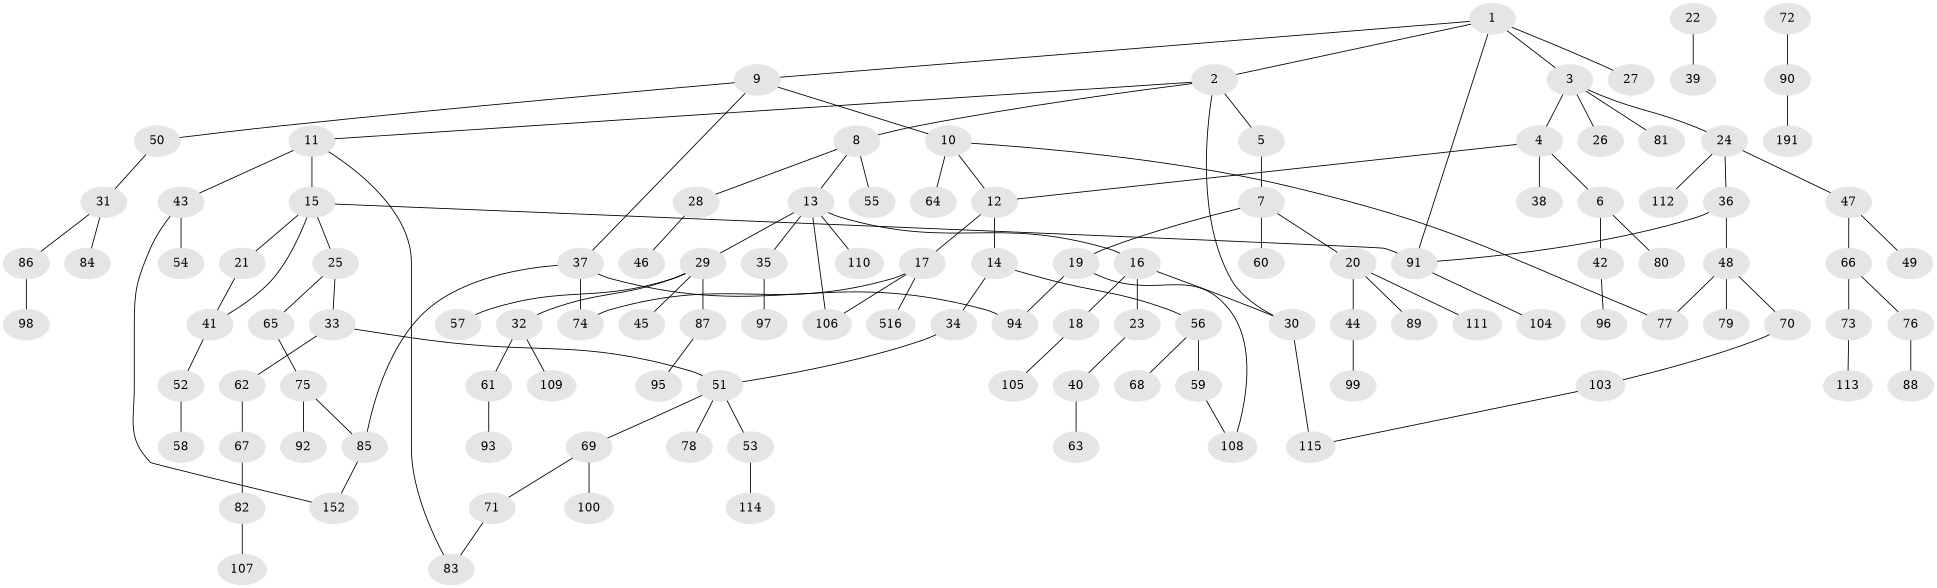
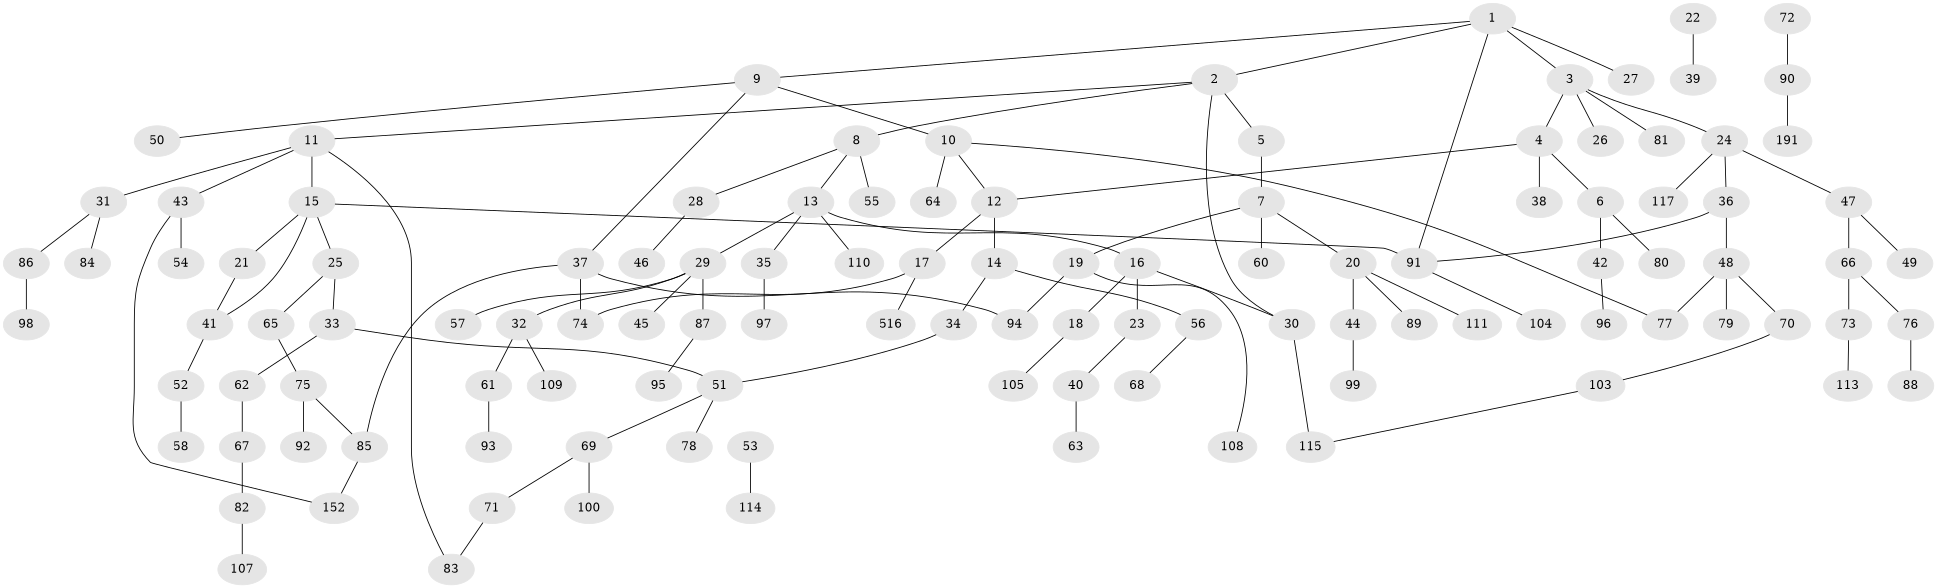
(130, 172) -> (207, 171)
(1663, 202) -> (1663, 202)
(827, 325) -> none
(1199, 386) -> none
(735, 417) -> none
